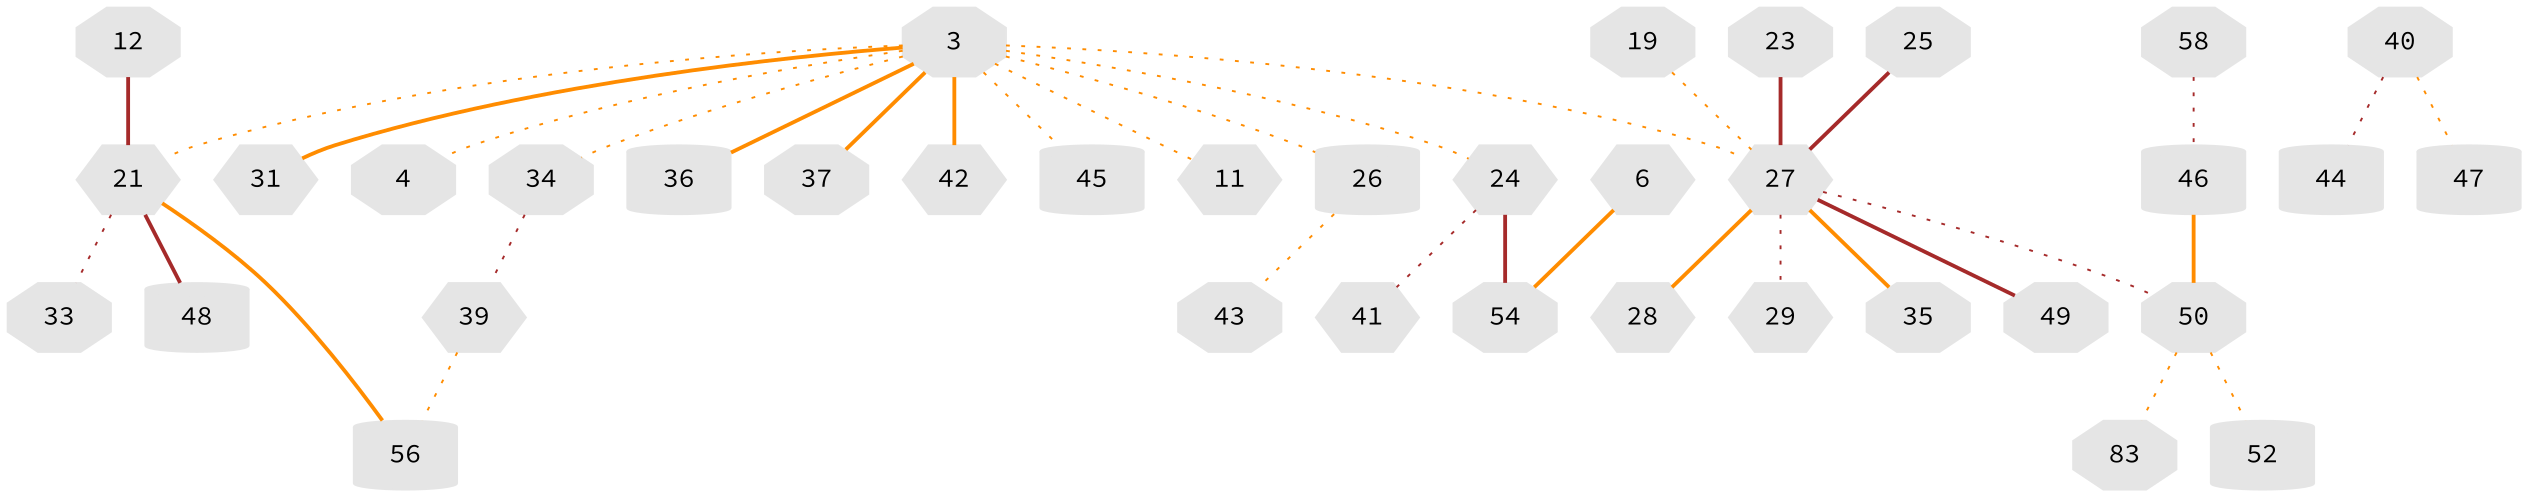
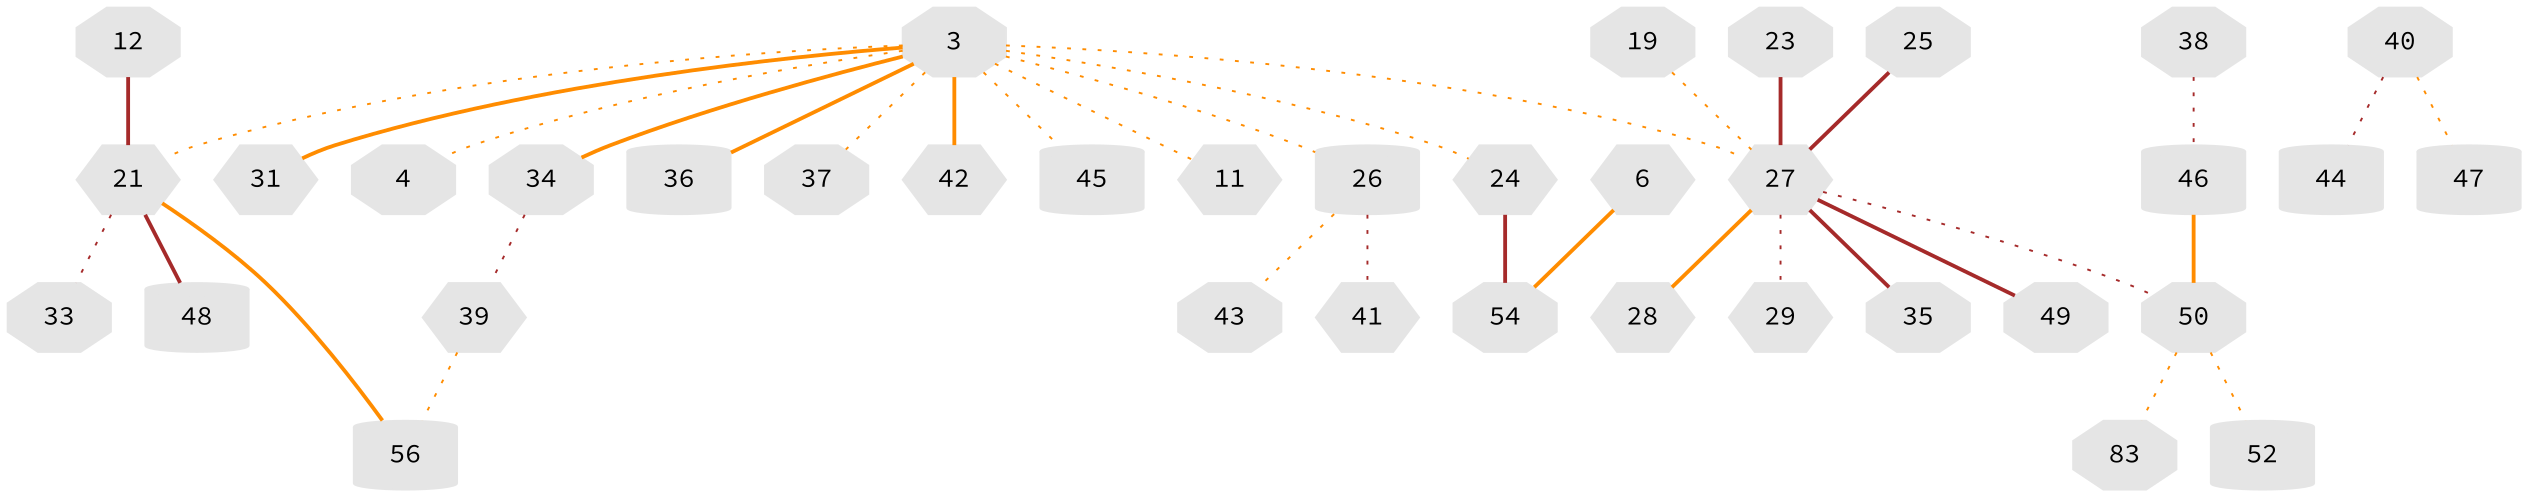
(2194, 42) -> (2194, 42)
(740, 101) -> (740, 101)
(885, 111) -> (885, 111)
(1436, 249) -> (1367, 249)
(1849, 249) -> (1849, 249)
